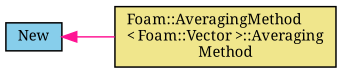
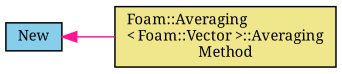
(225, 37) -> (225, 37)
